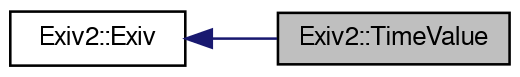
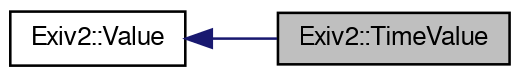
(98, 39) -> (98, 39)
